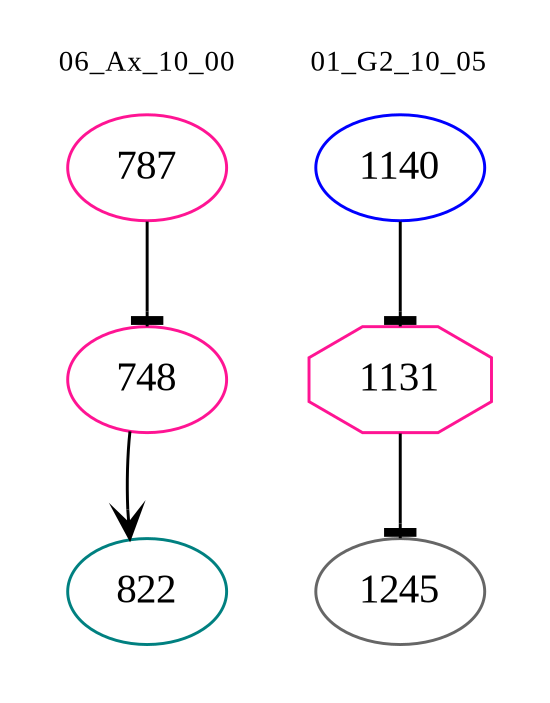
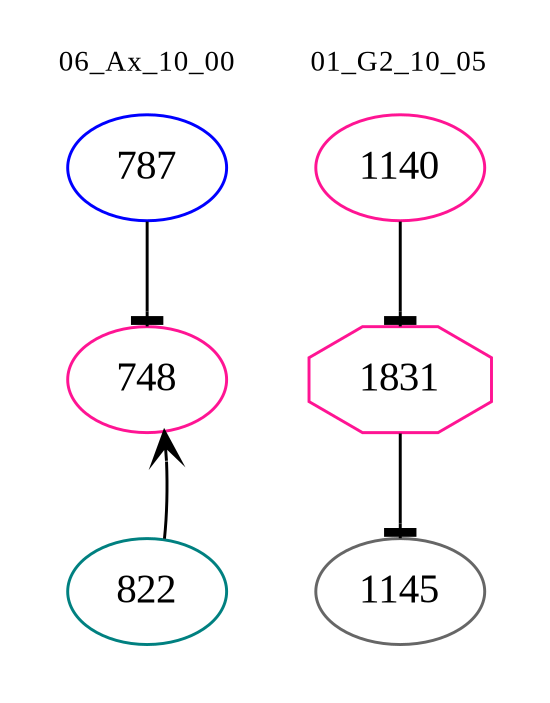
(147, 168) -> (147, 168)
(400, 168) -> (400, 168)
(400, 380) -> (400, 380)
(127, 470) -> (167, 500)
(400, 592) -> (400, 592)
